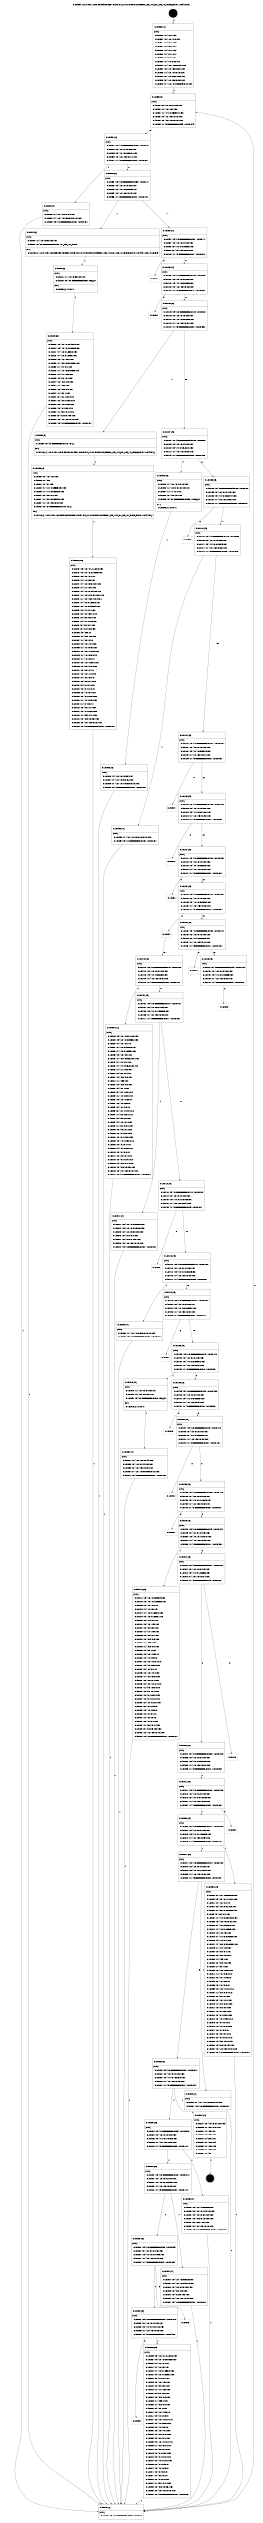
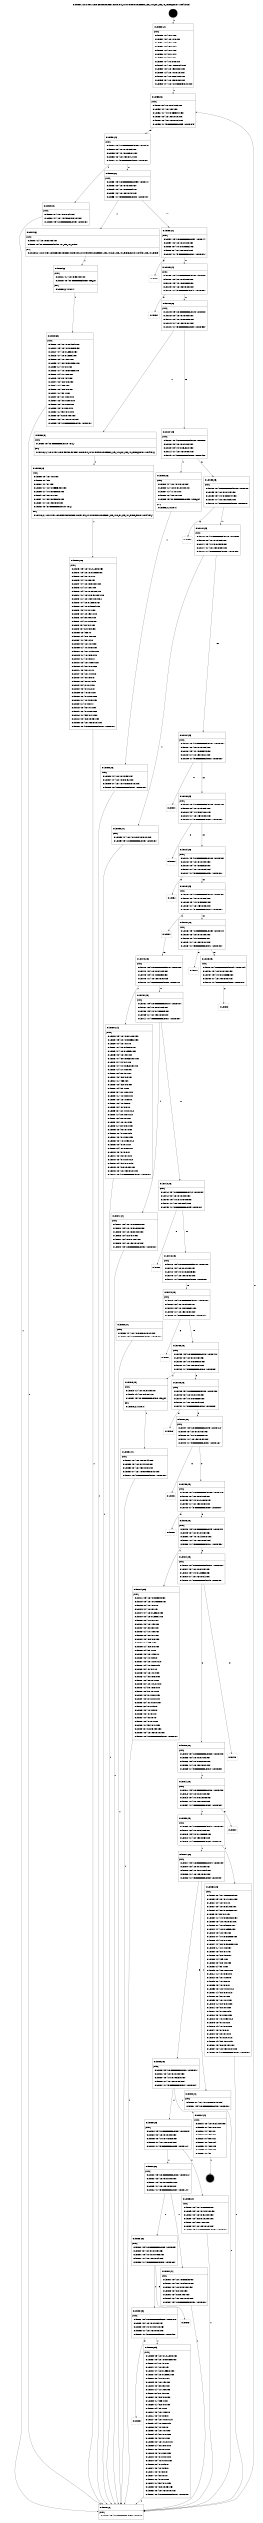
(154, 1300) -> none
